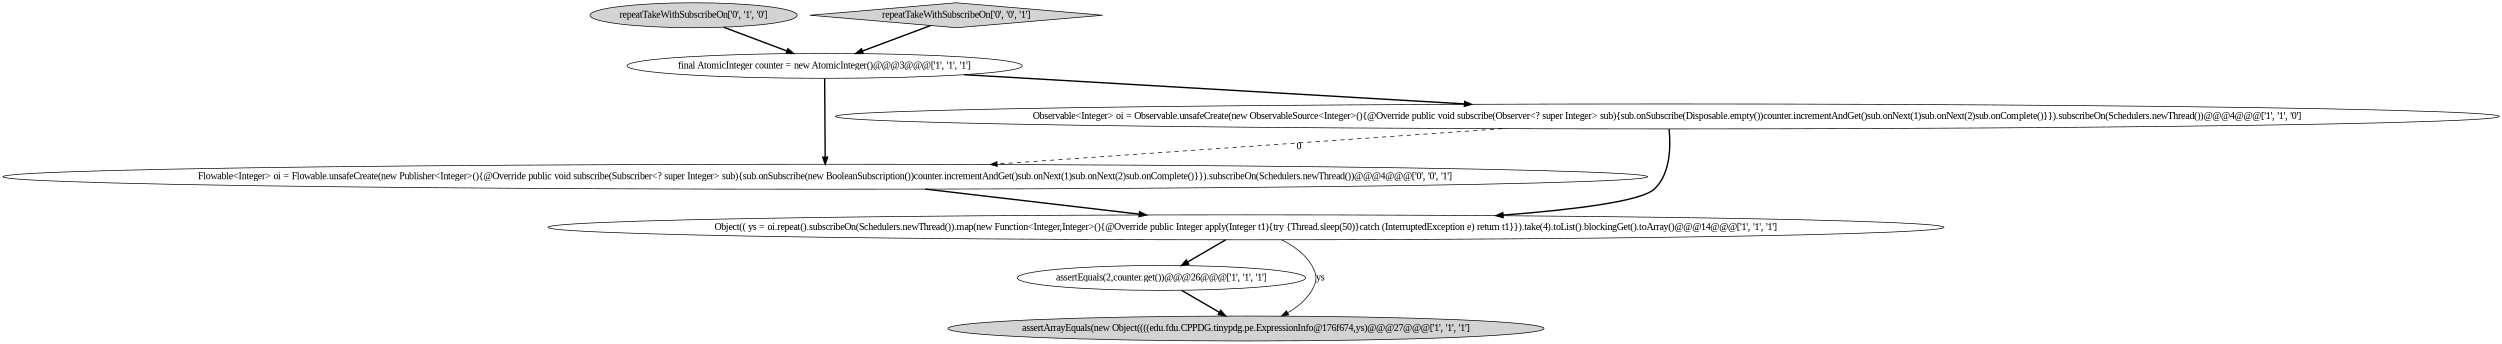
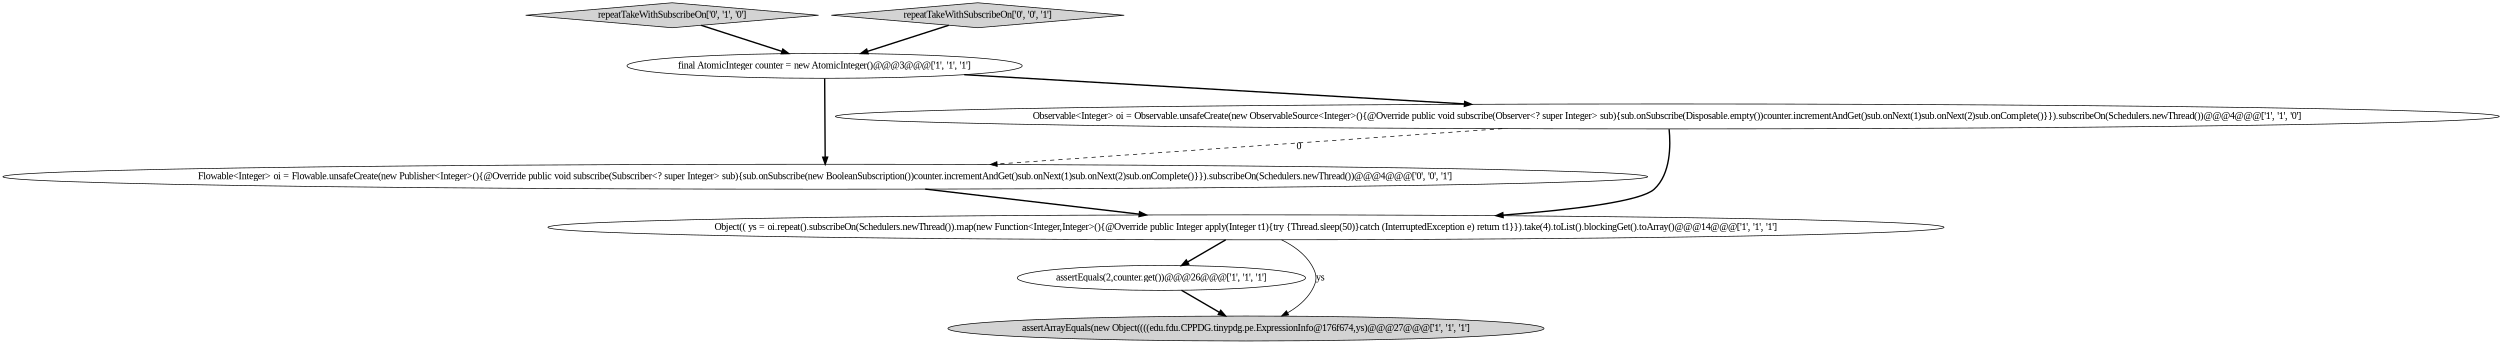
(694, 15) -> (672, 15)
